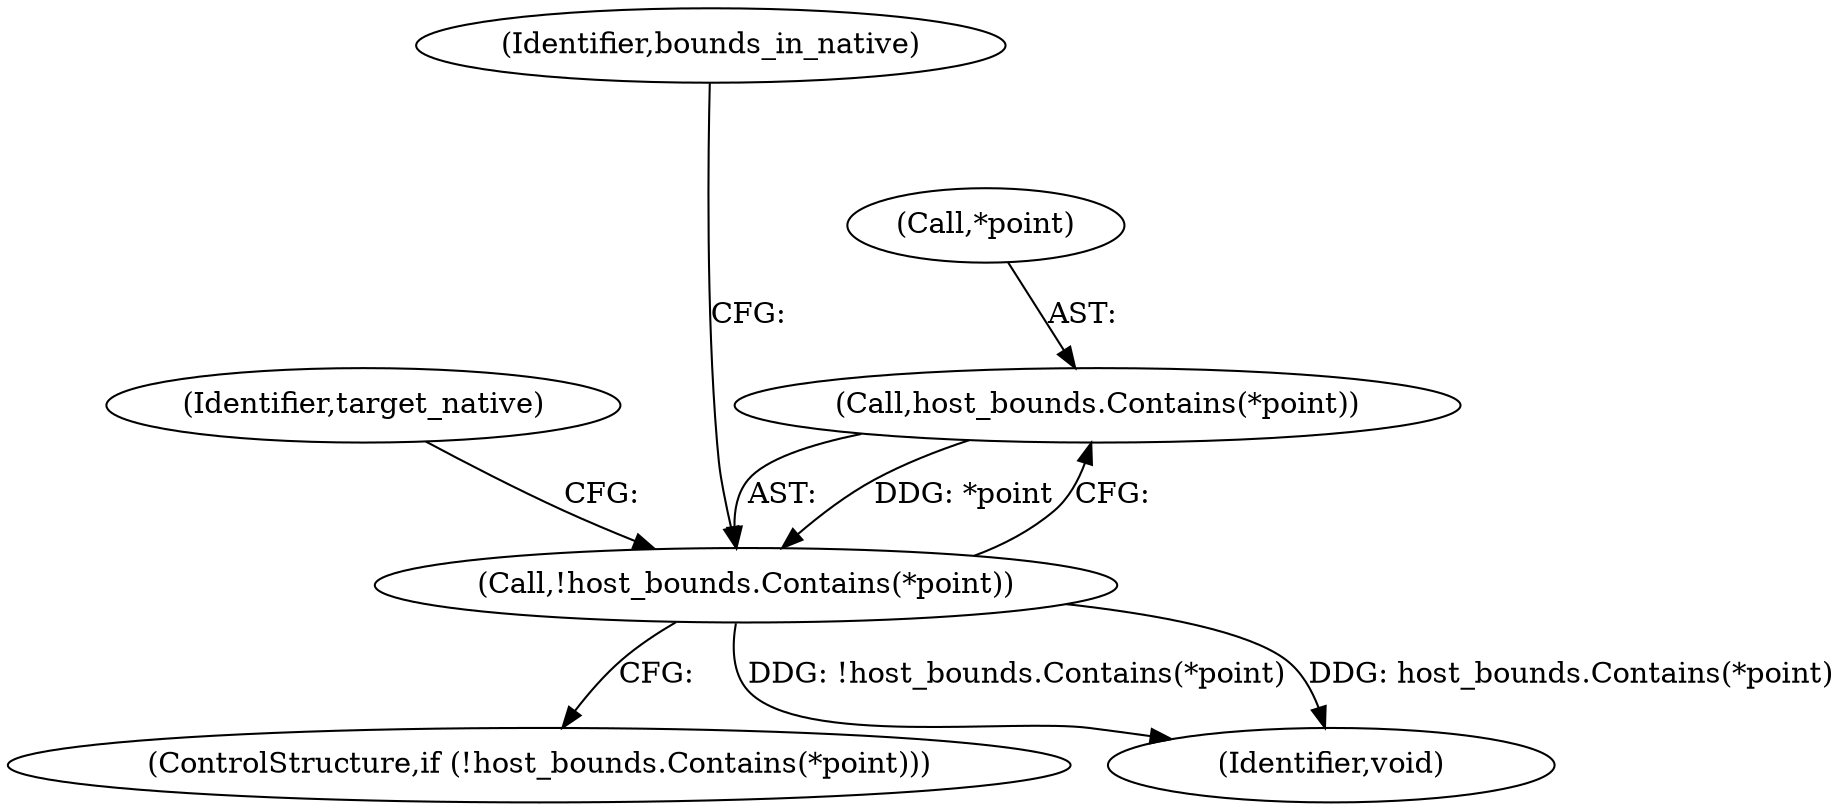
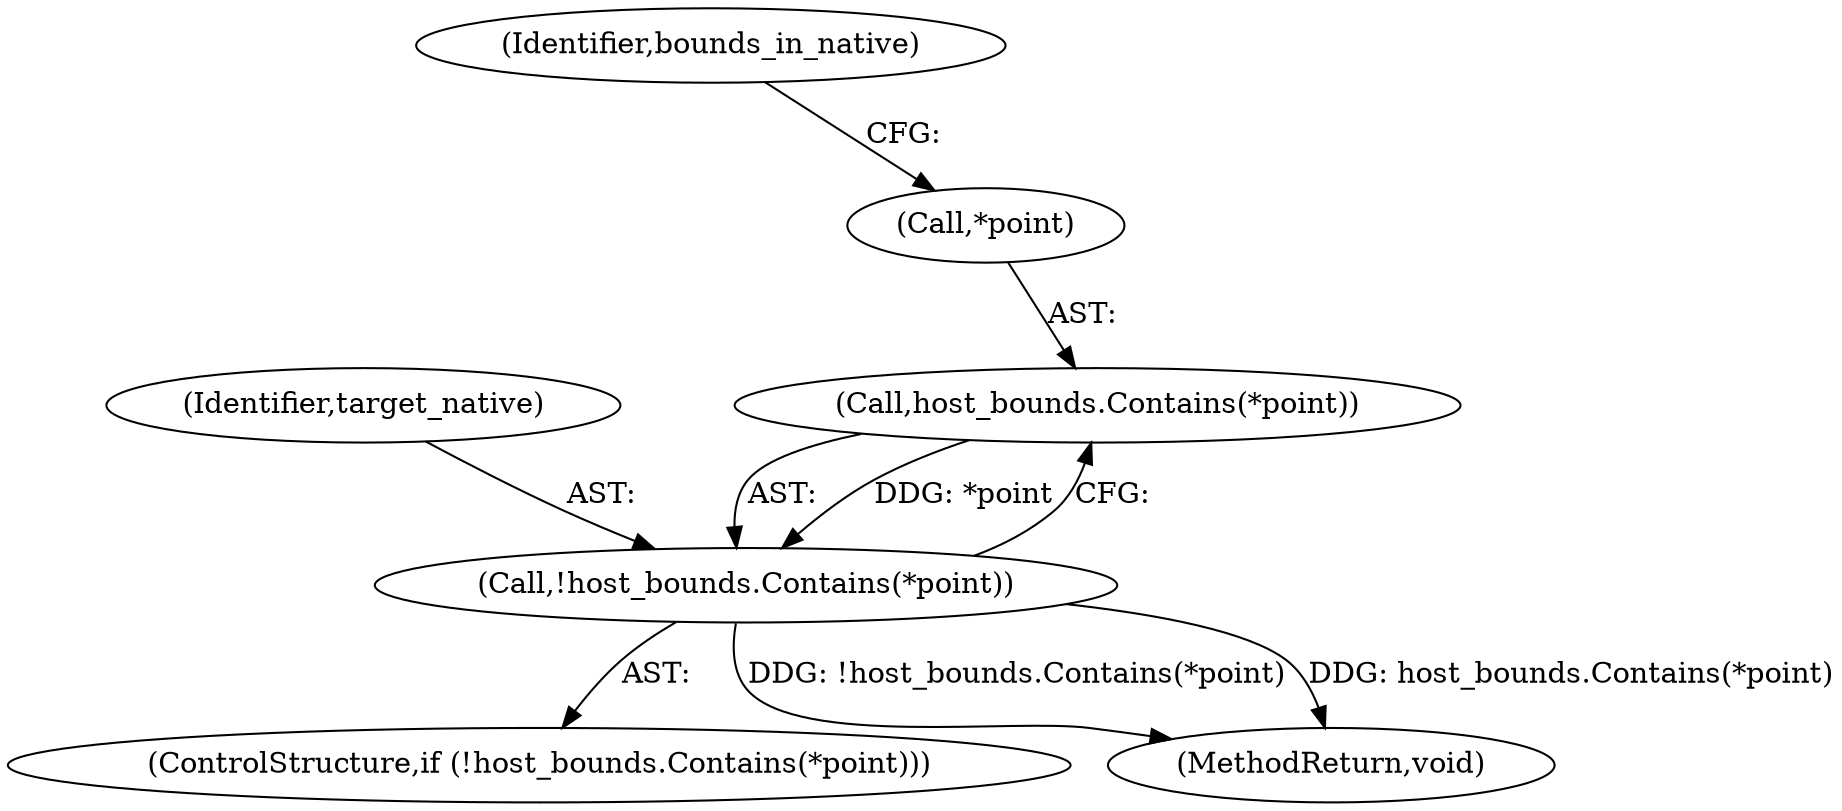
(710, 306) -> (841, 131)
(606, 495) -> (606, 495)
(661, 675) -> (661, 675)
(1331, 765) -> (1331, 765)
